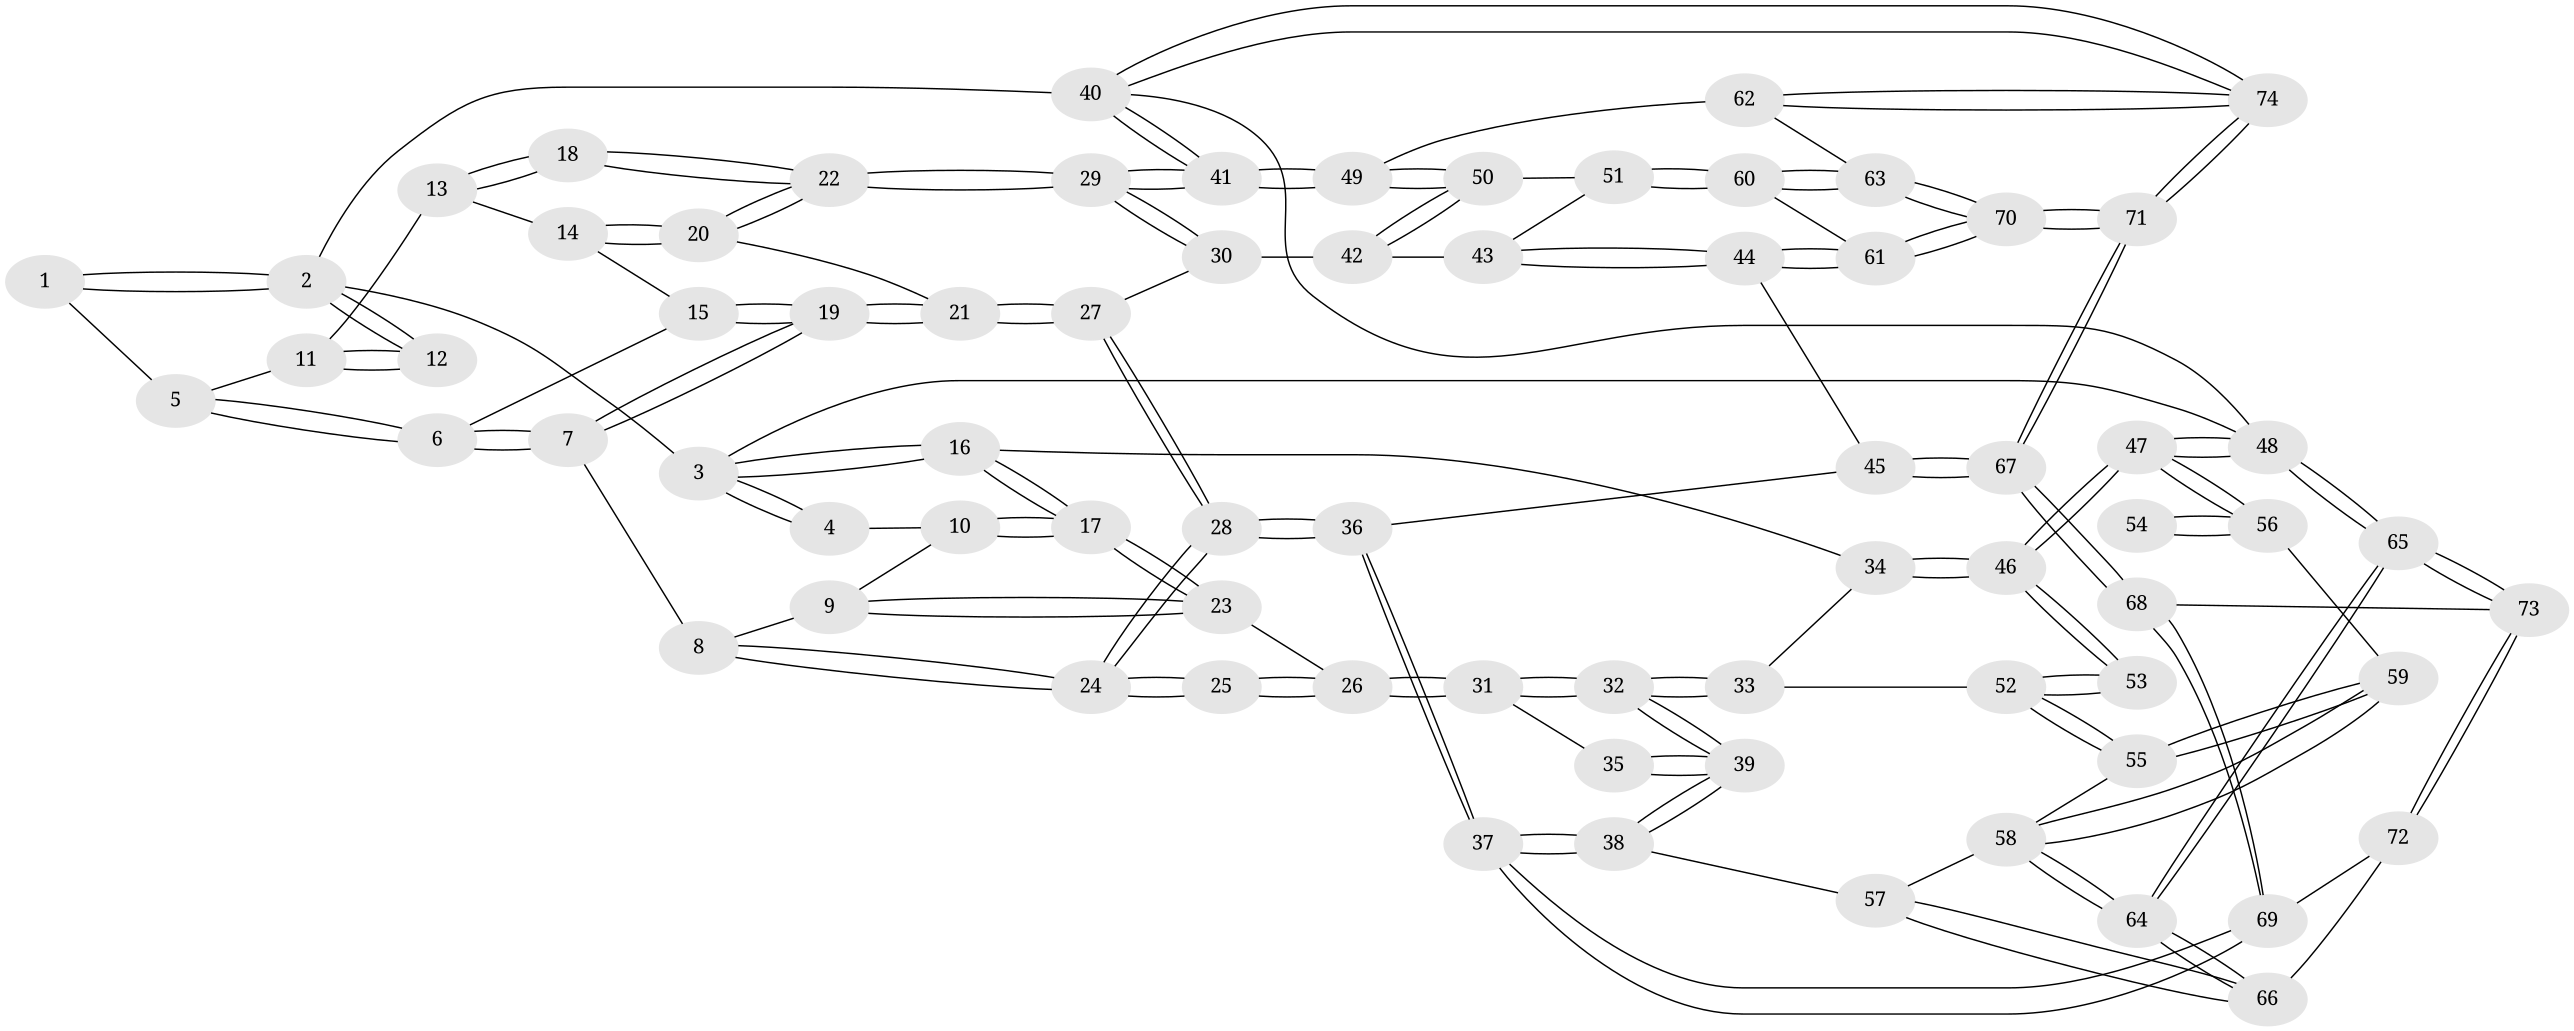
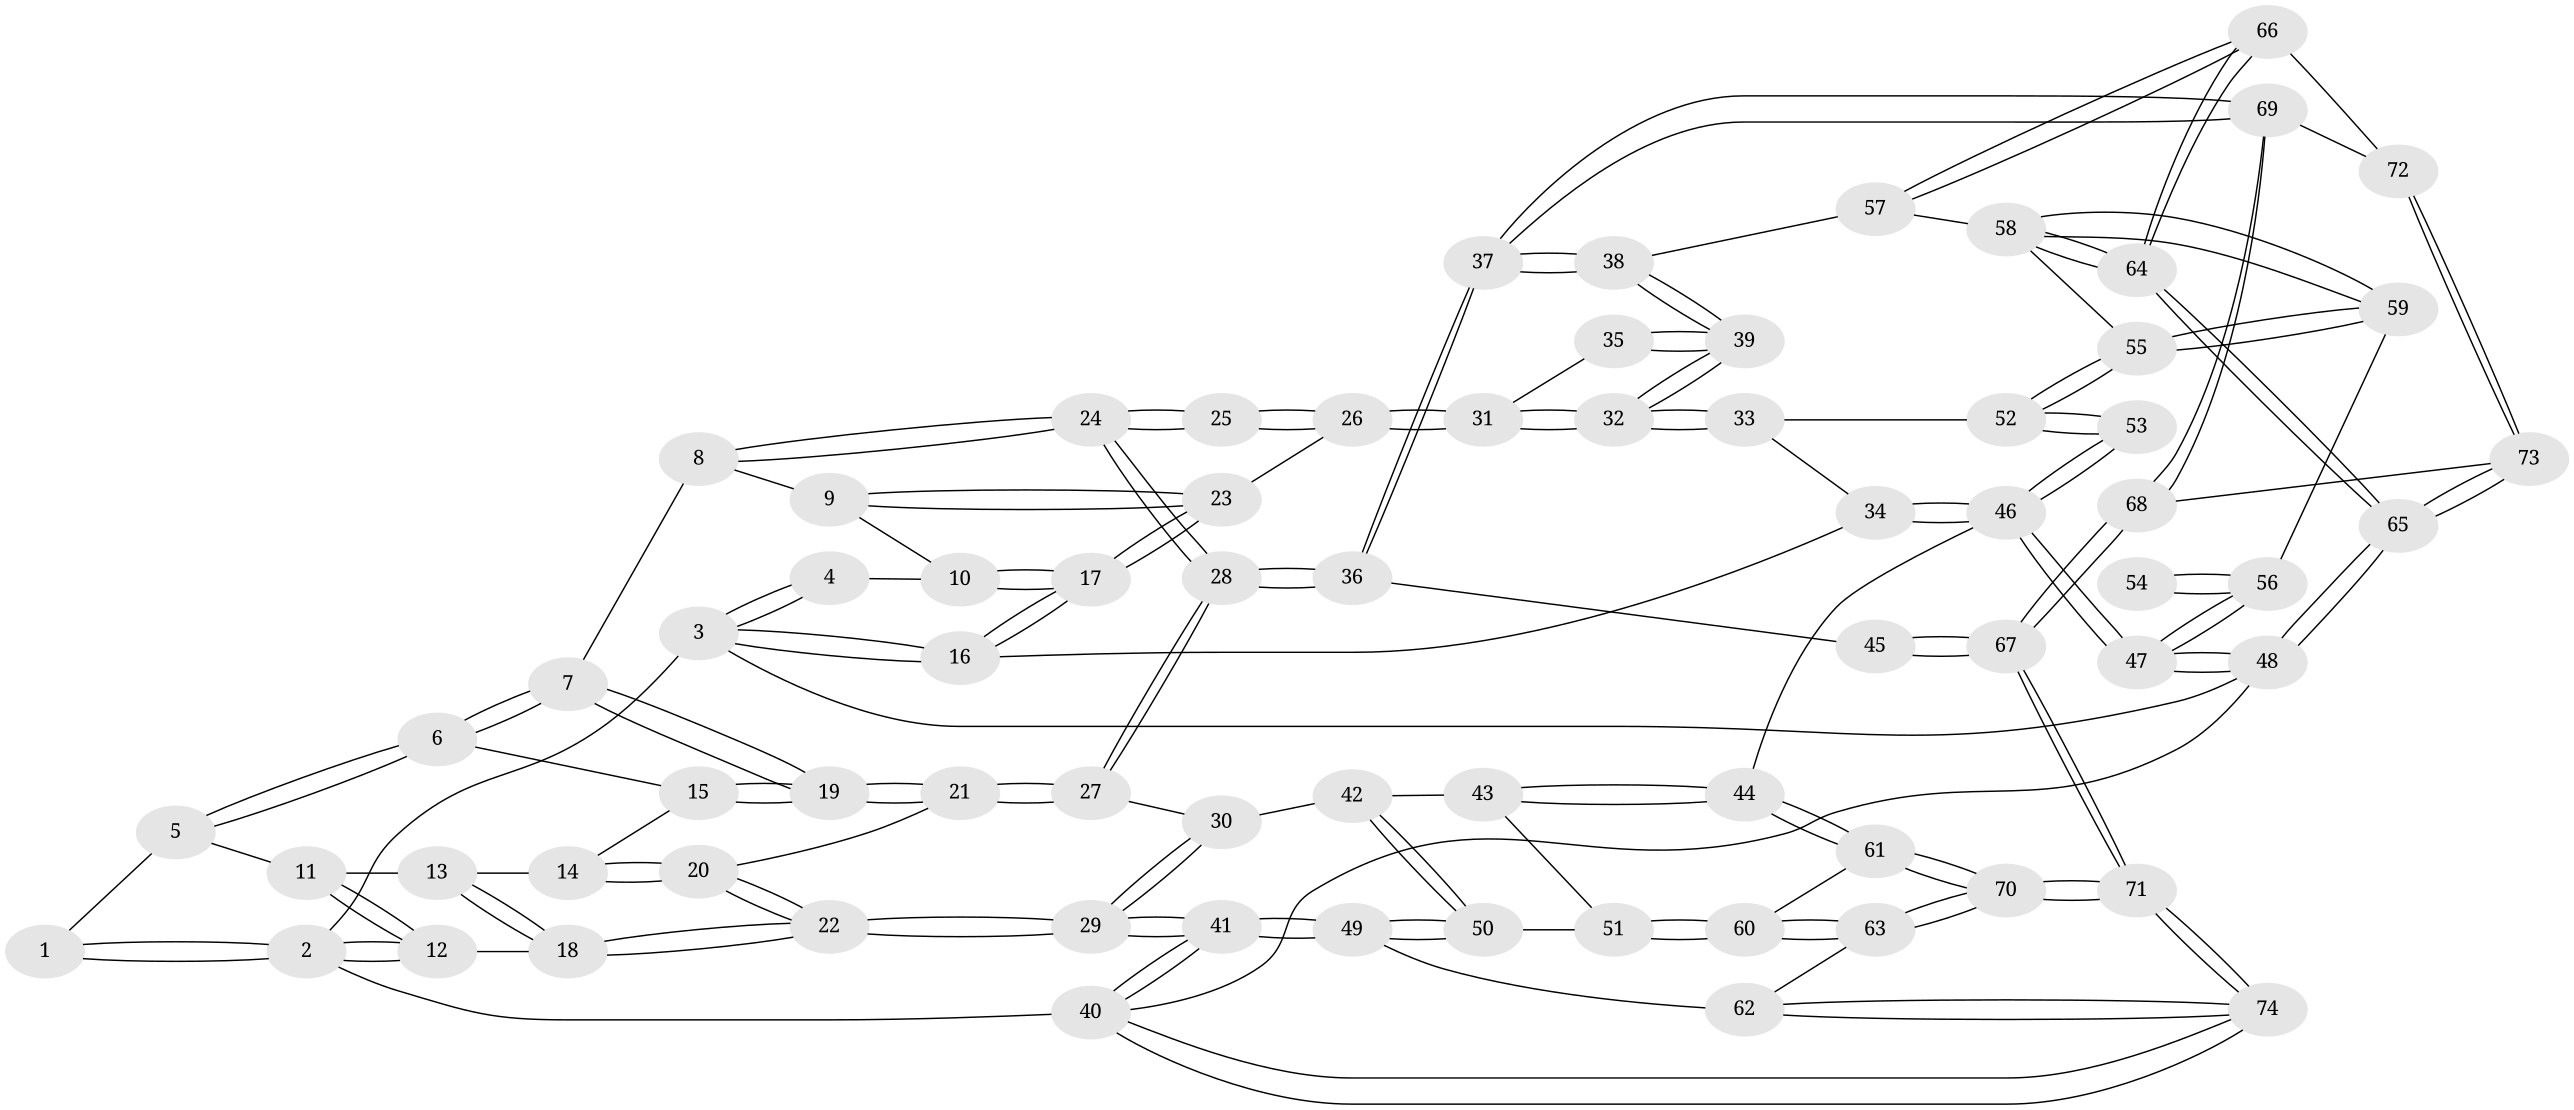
(1810, 363) -> (1828, 617)
none -> (503, 952)
